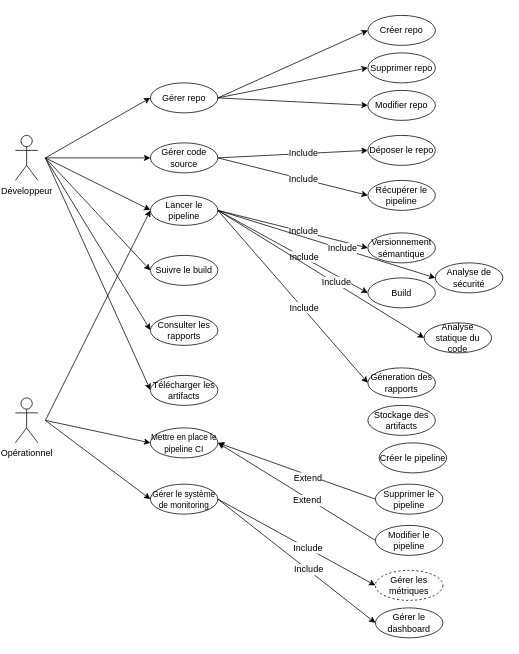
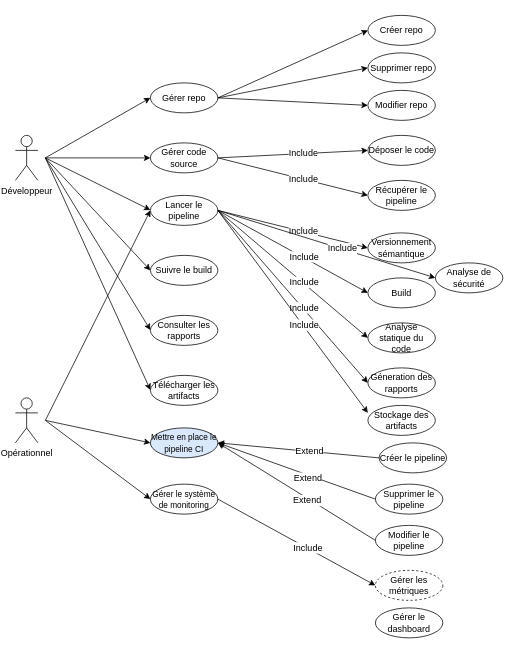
(402, 150) -> (402, 150)
none -> (298, 319)
(458, 338) -> (402, 338)
(184, 443) -> (184, 443)
none -> (301, 451)
(298, 562) -> none
